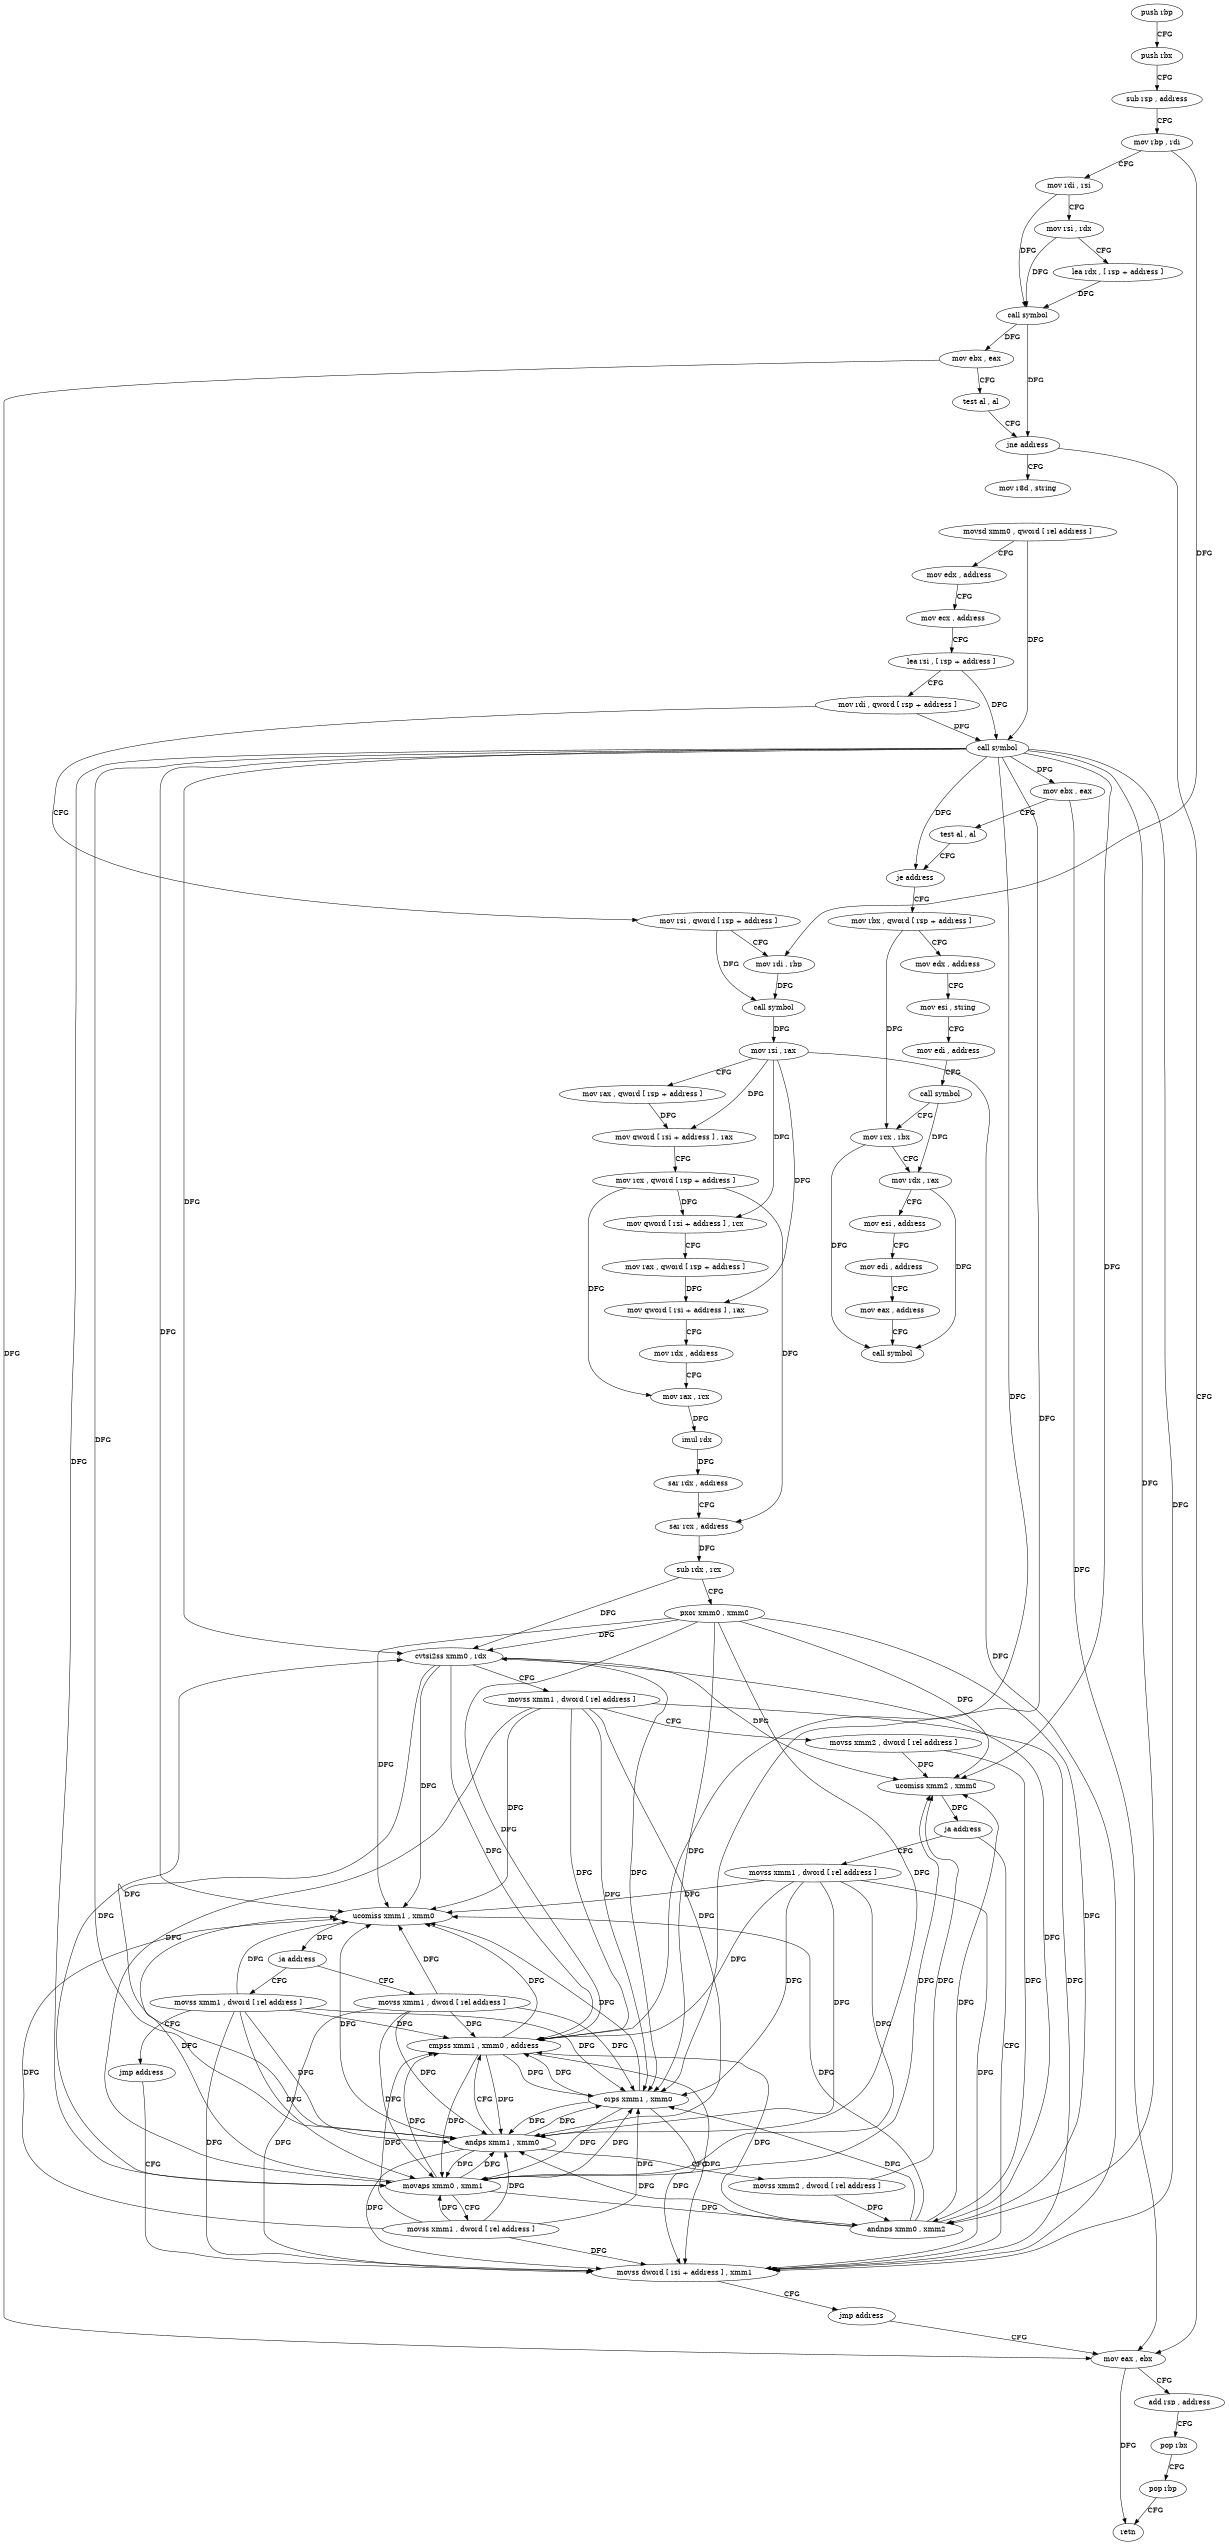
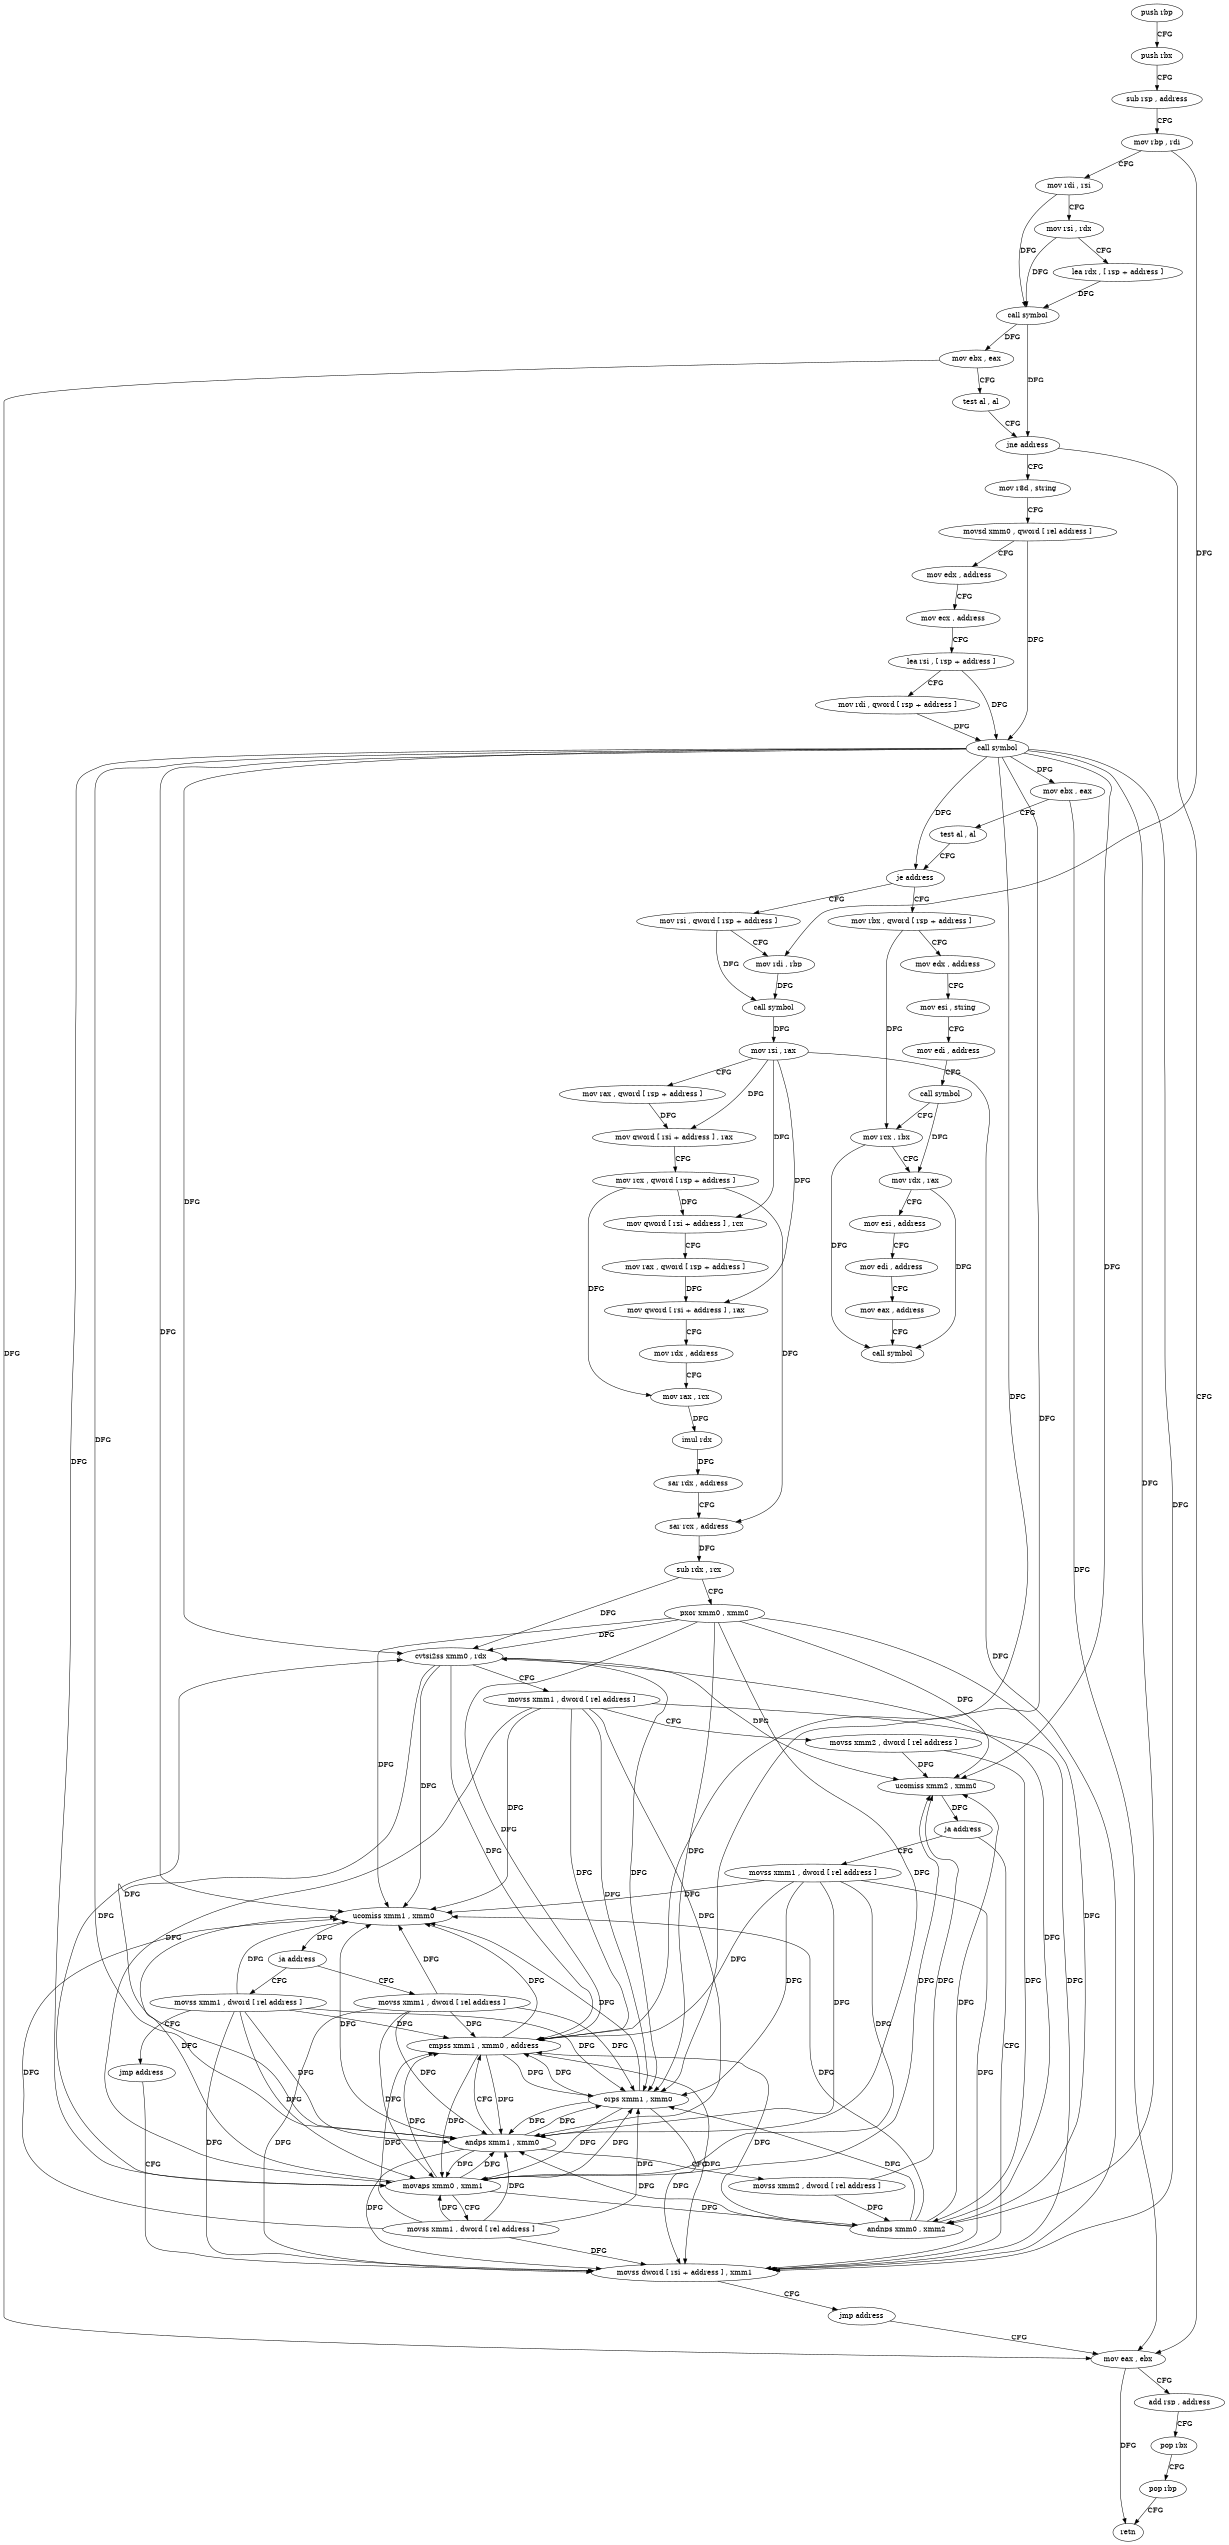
none -> (1028, 508)
(112, 751) -> (826, 898)
